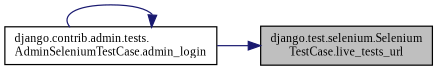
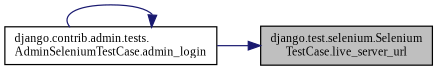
(347, 46) -> (347, 46)
